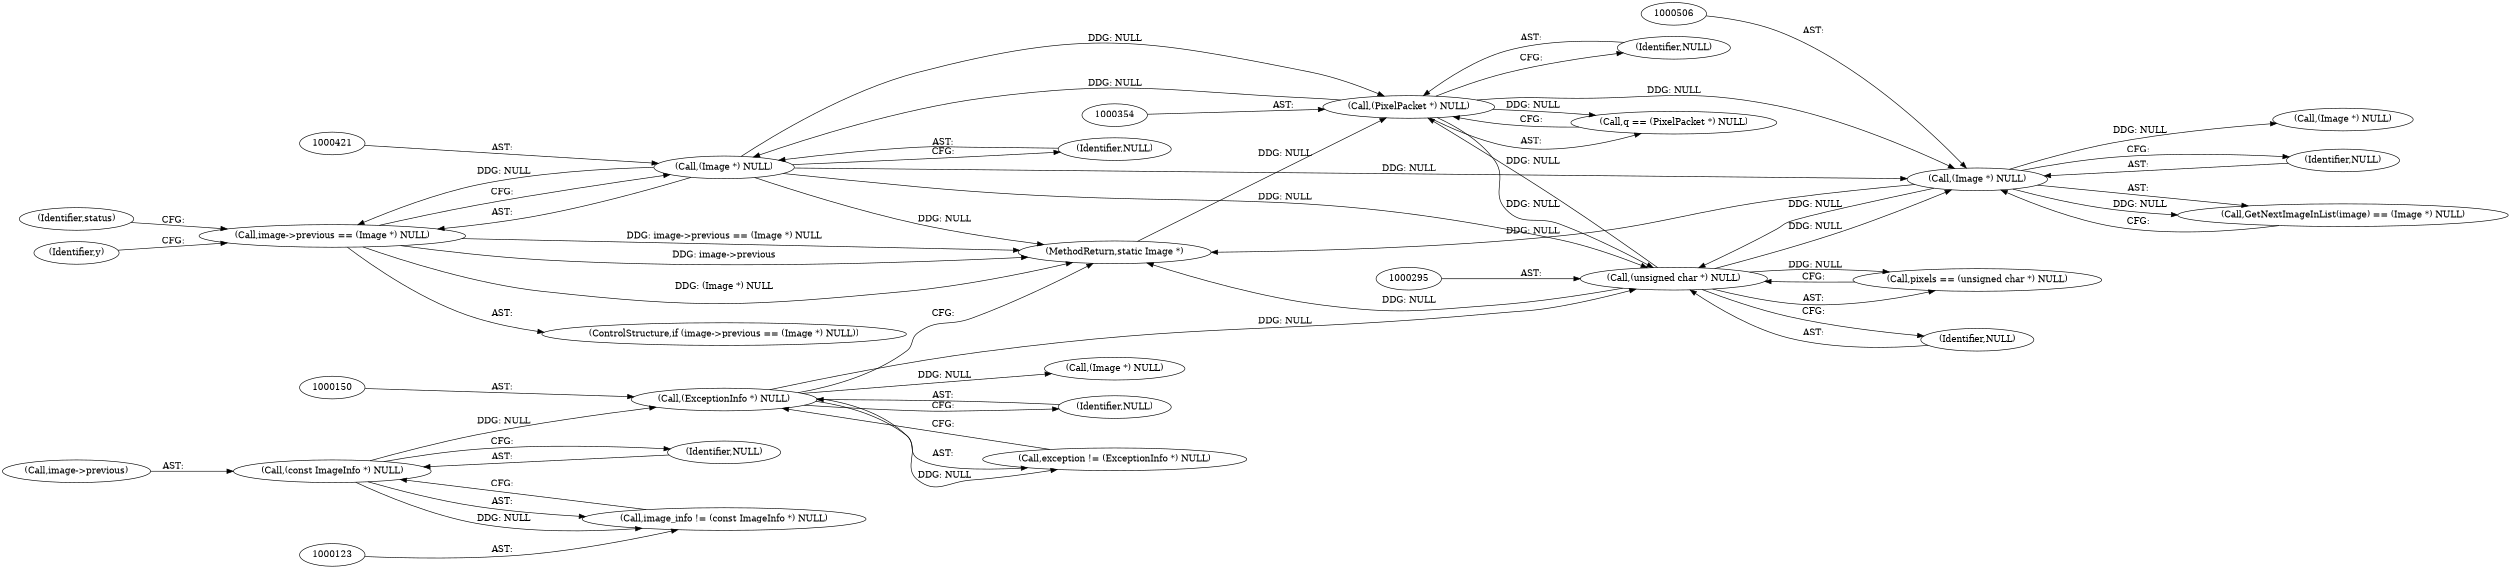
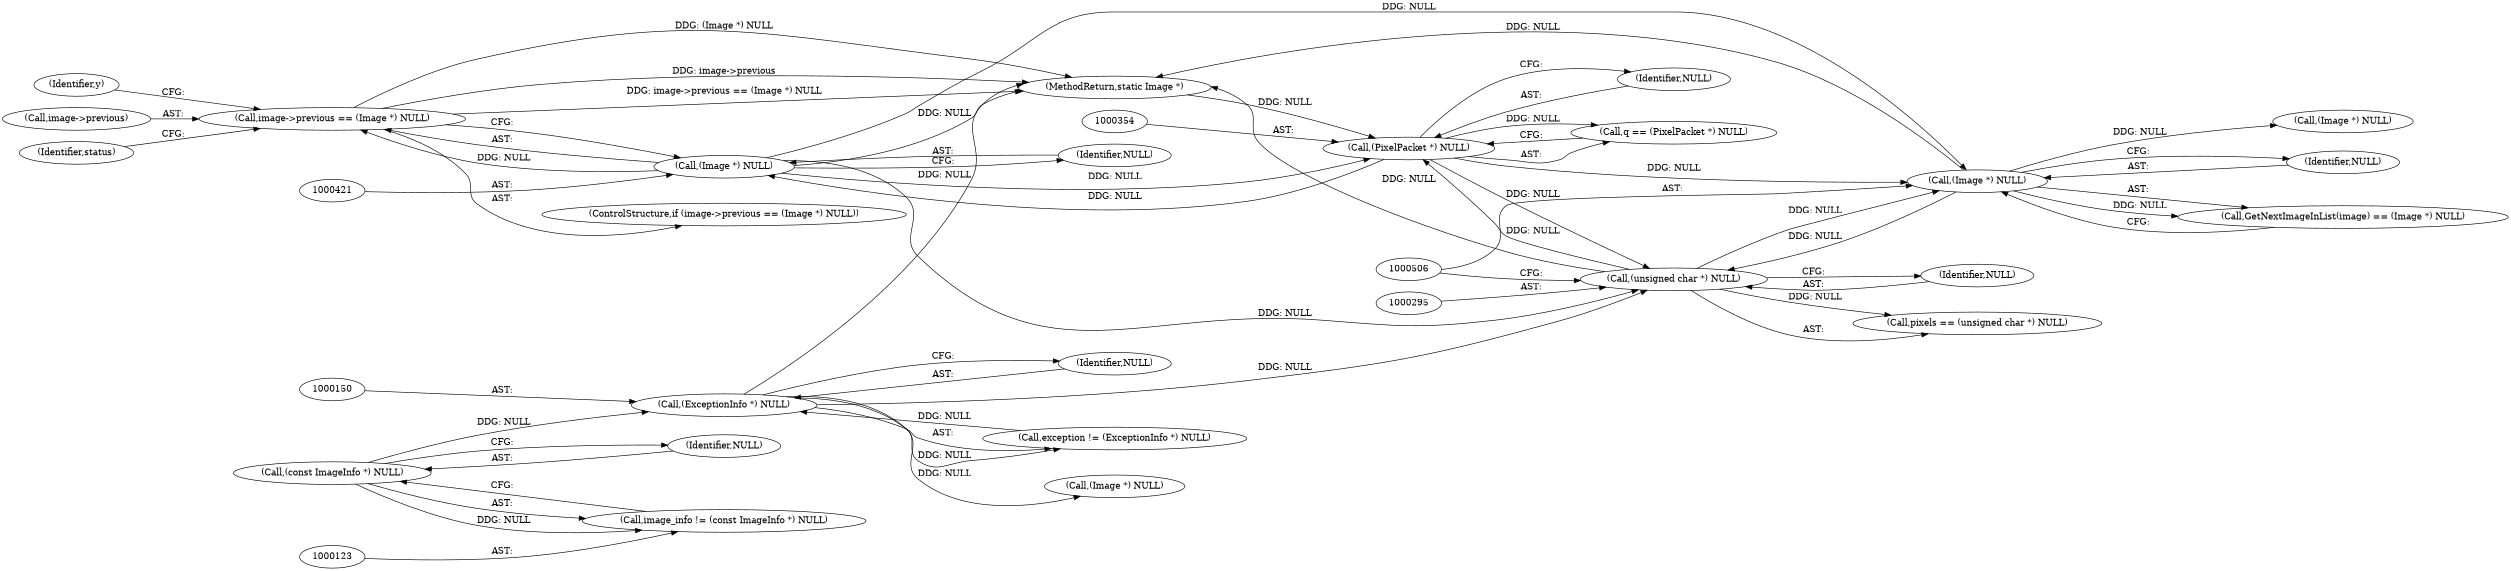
(1813, 282) -> (1507, 279)
(945, 314) -> (945, 175)
(945, 424) -> (945, 417)
(189, 471) -> (172, 119)
